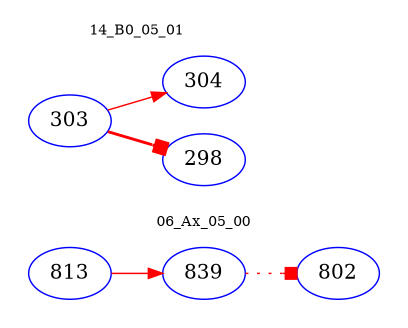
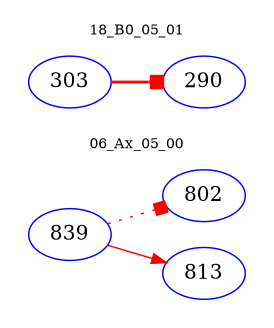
(137, 31) -> (137, 31)
(204, 82) -> none
(204, 160) -> (204, 82)
(130, 273) -> (130, 252)
